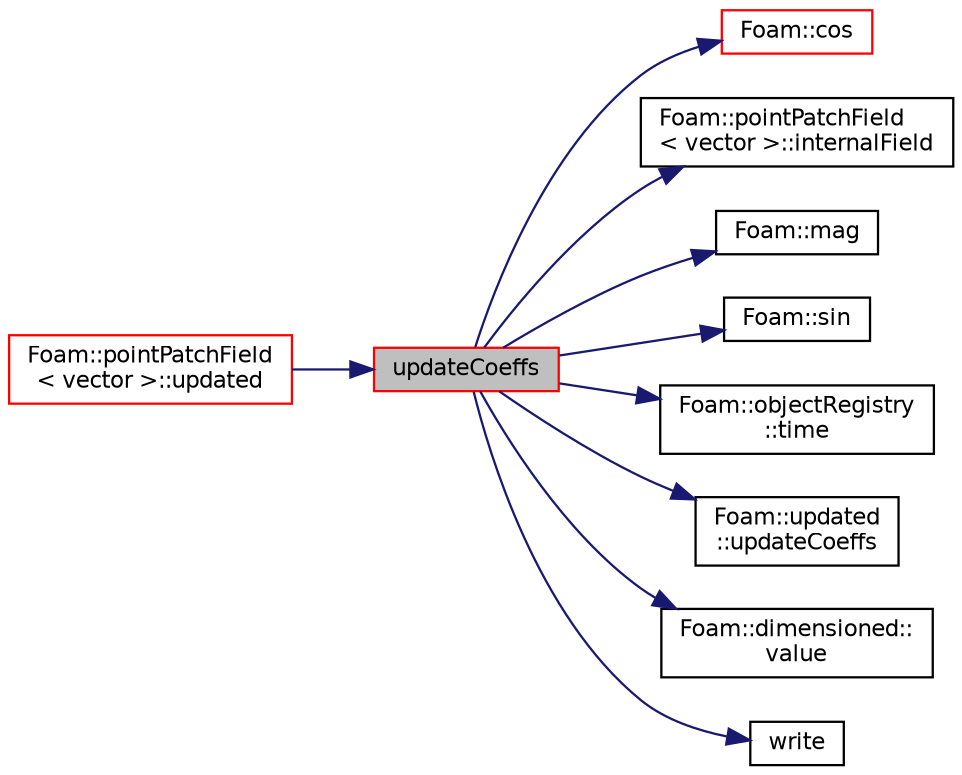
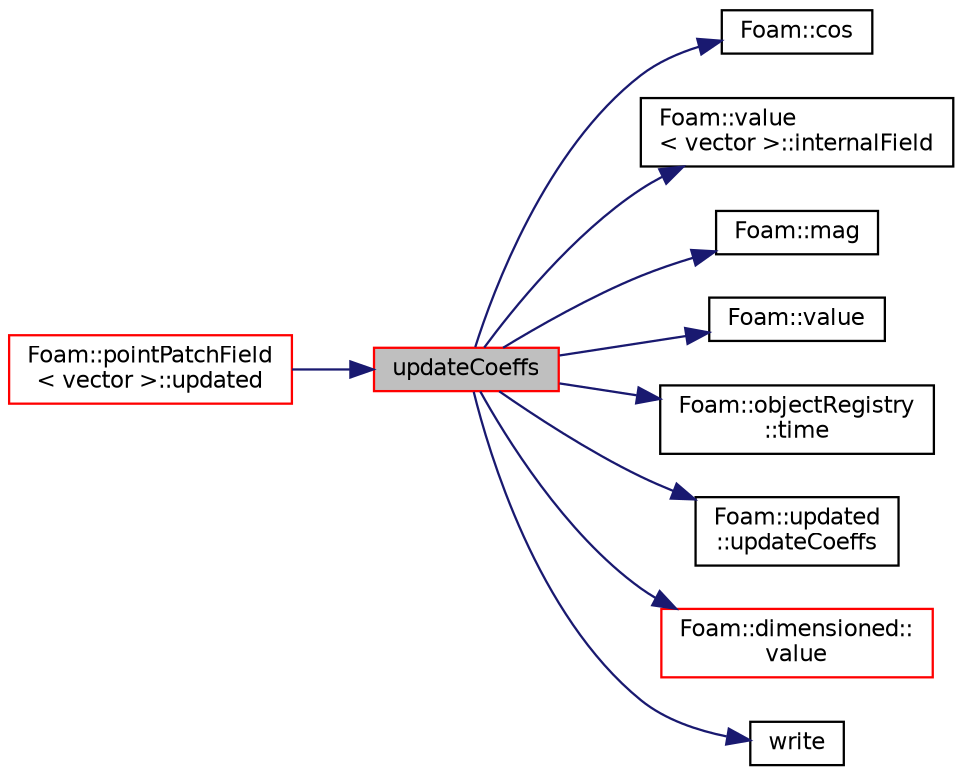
(797, 32) -> (797, 32)
(797, 132) -> (797, 132)
(797, 319) -> (797, 319)
(797, 643) -> (797, 643)
